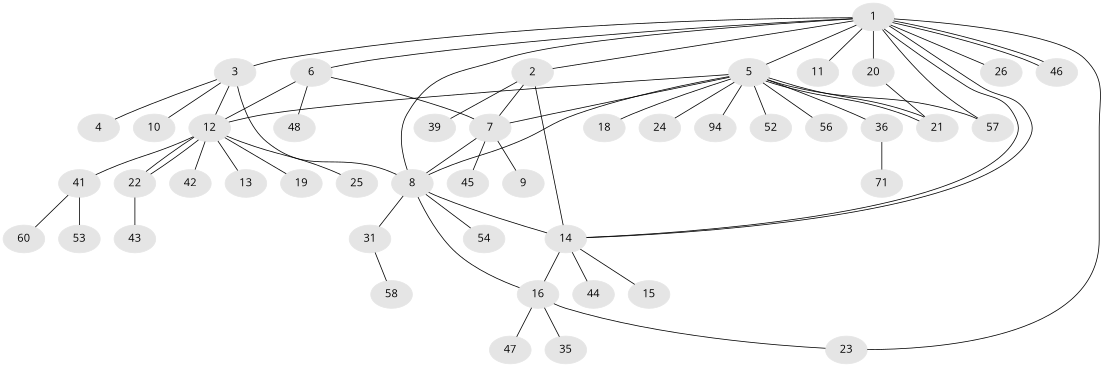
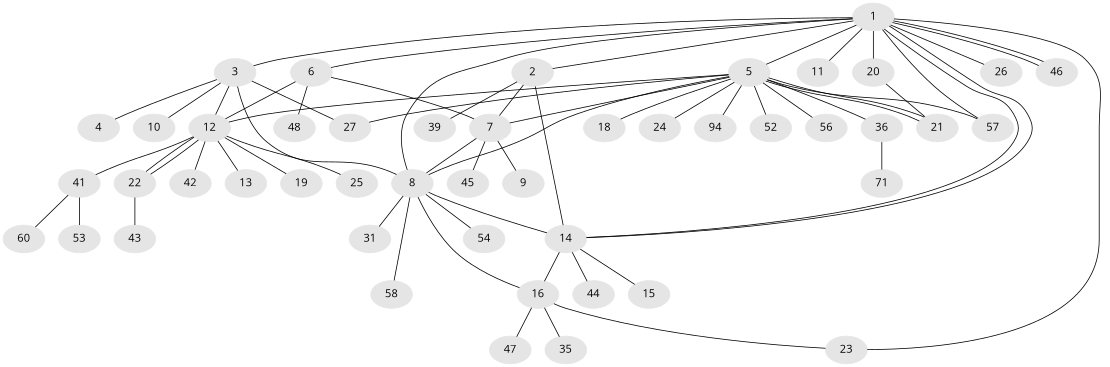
none -> (350, 128)
(381, 267) -> (402, 239)
